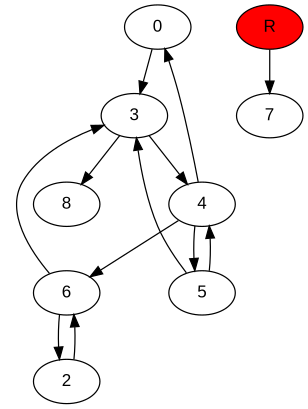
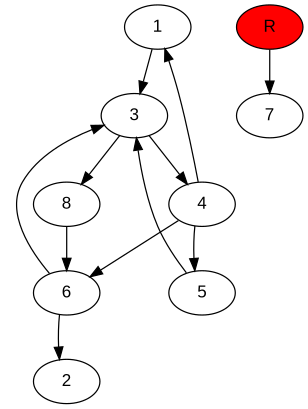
(158, 27) -> (158, 27)
(210, 255) -> none
(75, 343) -> (67, 243)
